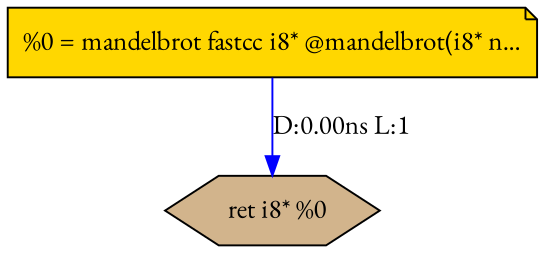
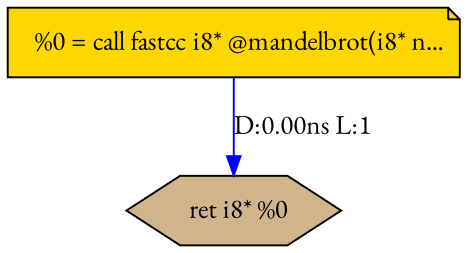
(272, 43) -> (234, 43)
